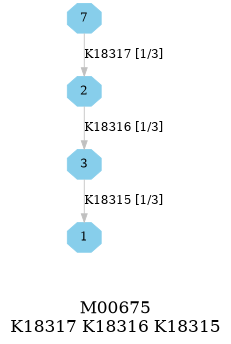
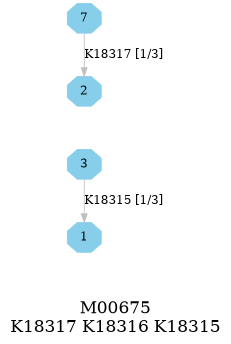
(84, 123) -> none
